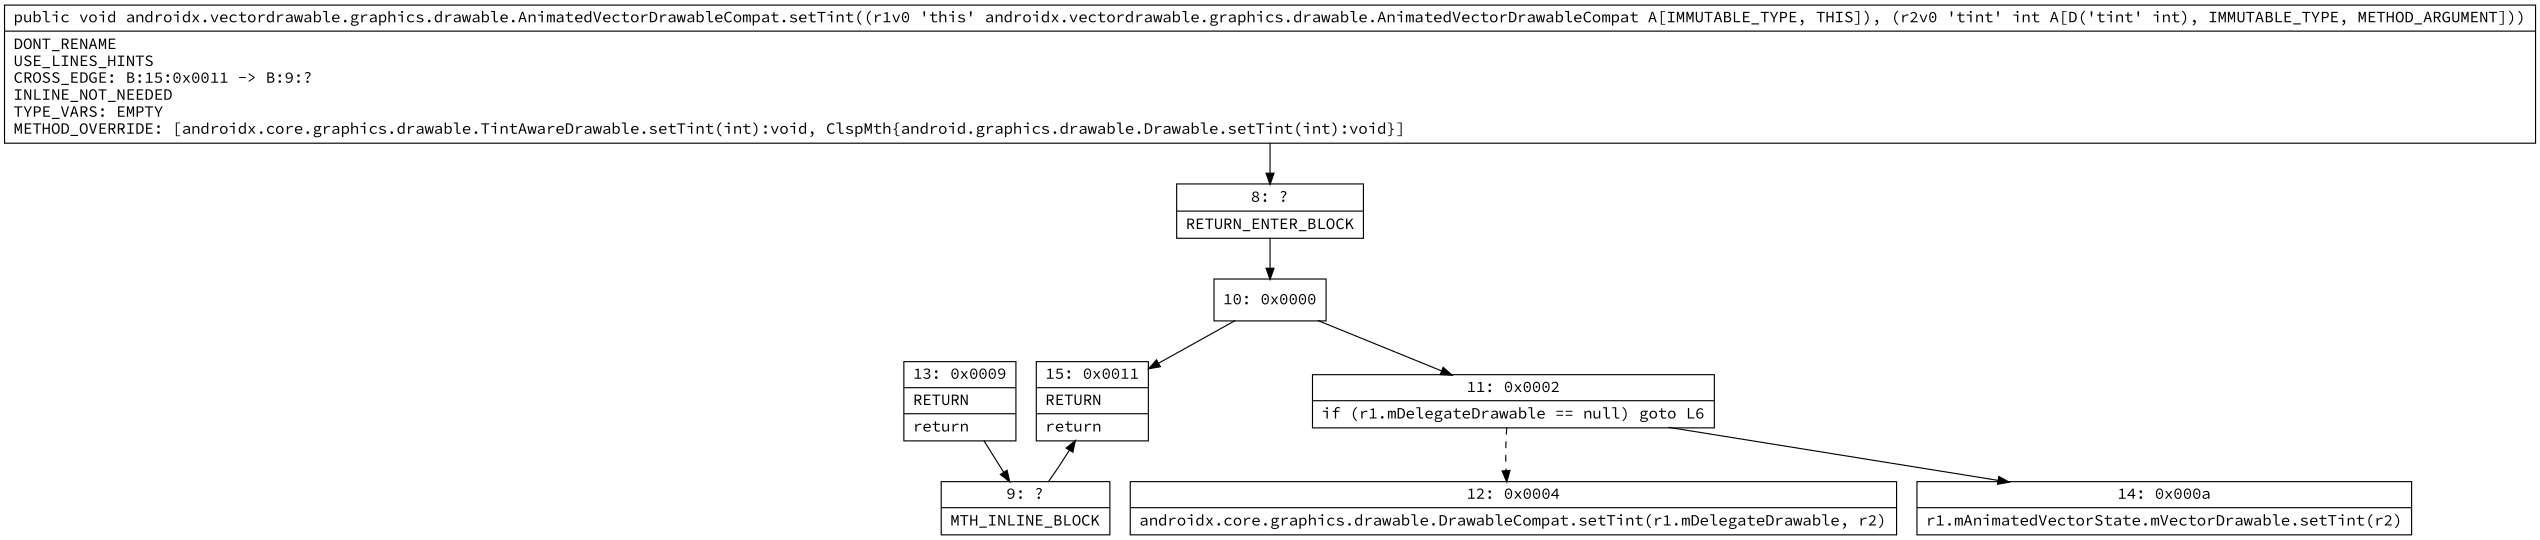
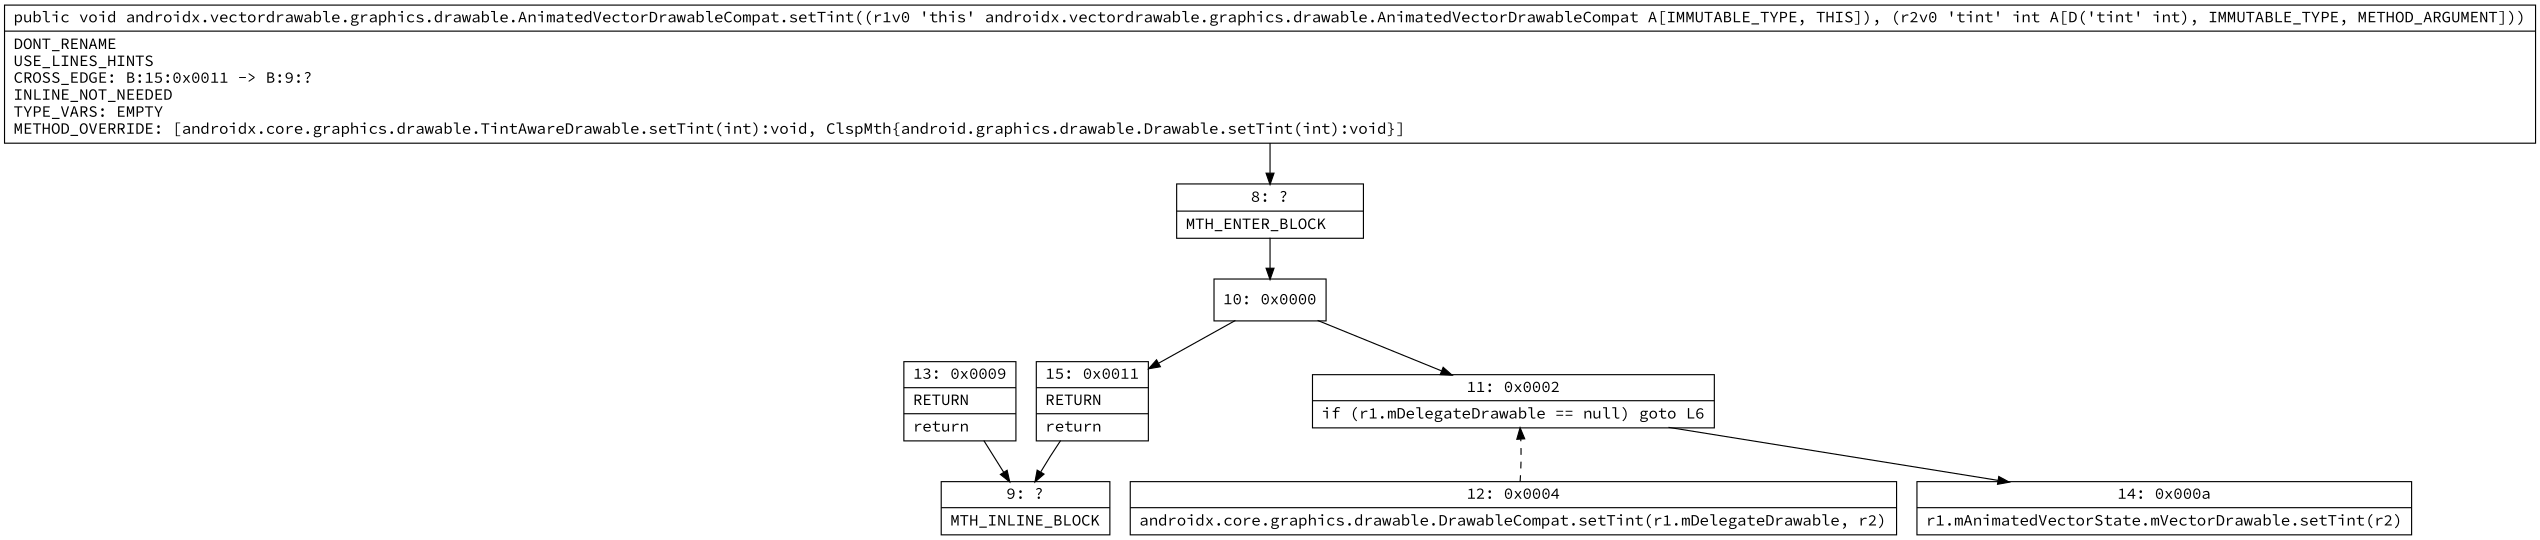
(1270, 224) -> (1256, 224)
(1506, 449) -> (1521, 461)
(1059, 466) -> (1050, 456)
